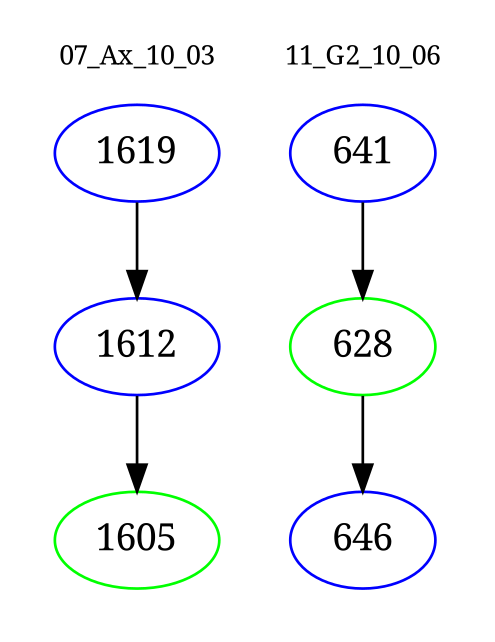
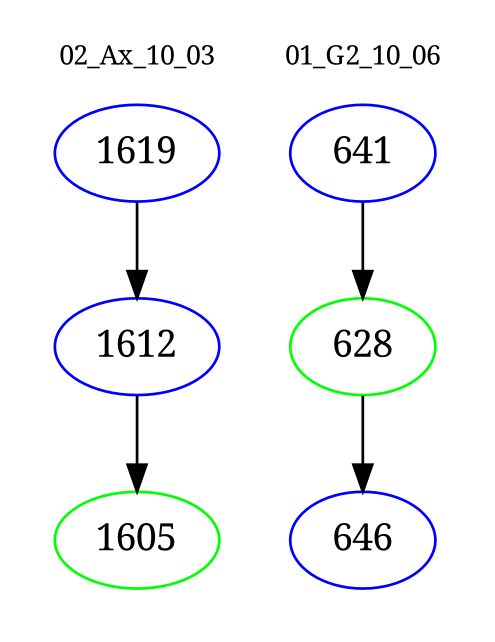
(137, 58) -> (137, 58)
(363, 58) -> (363, 58)
